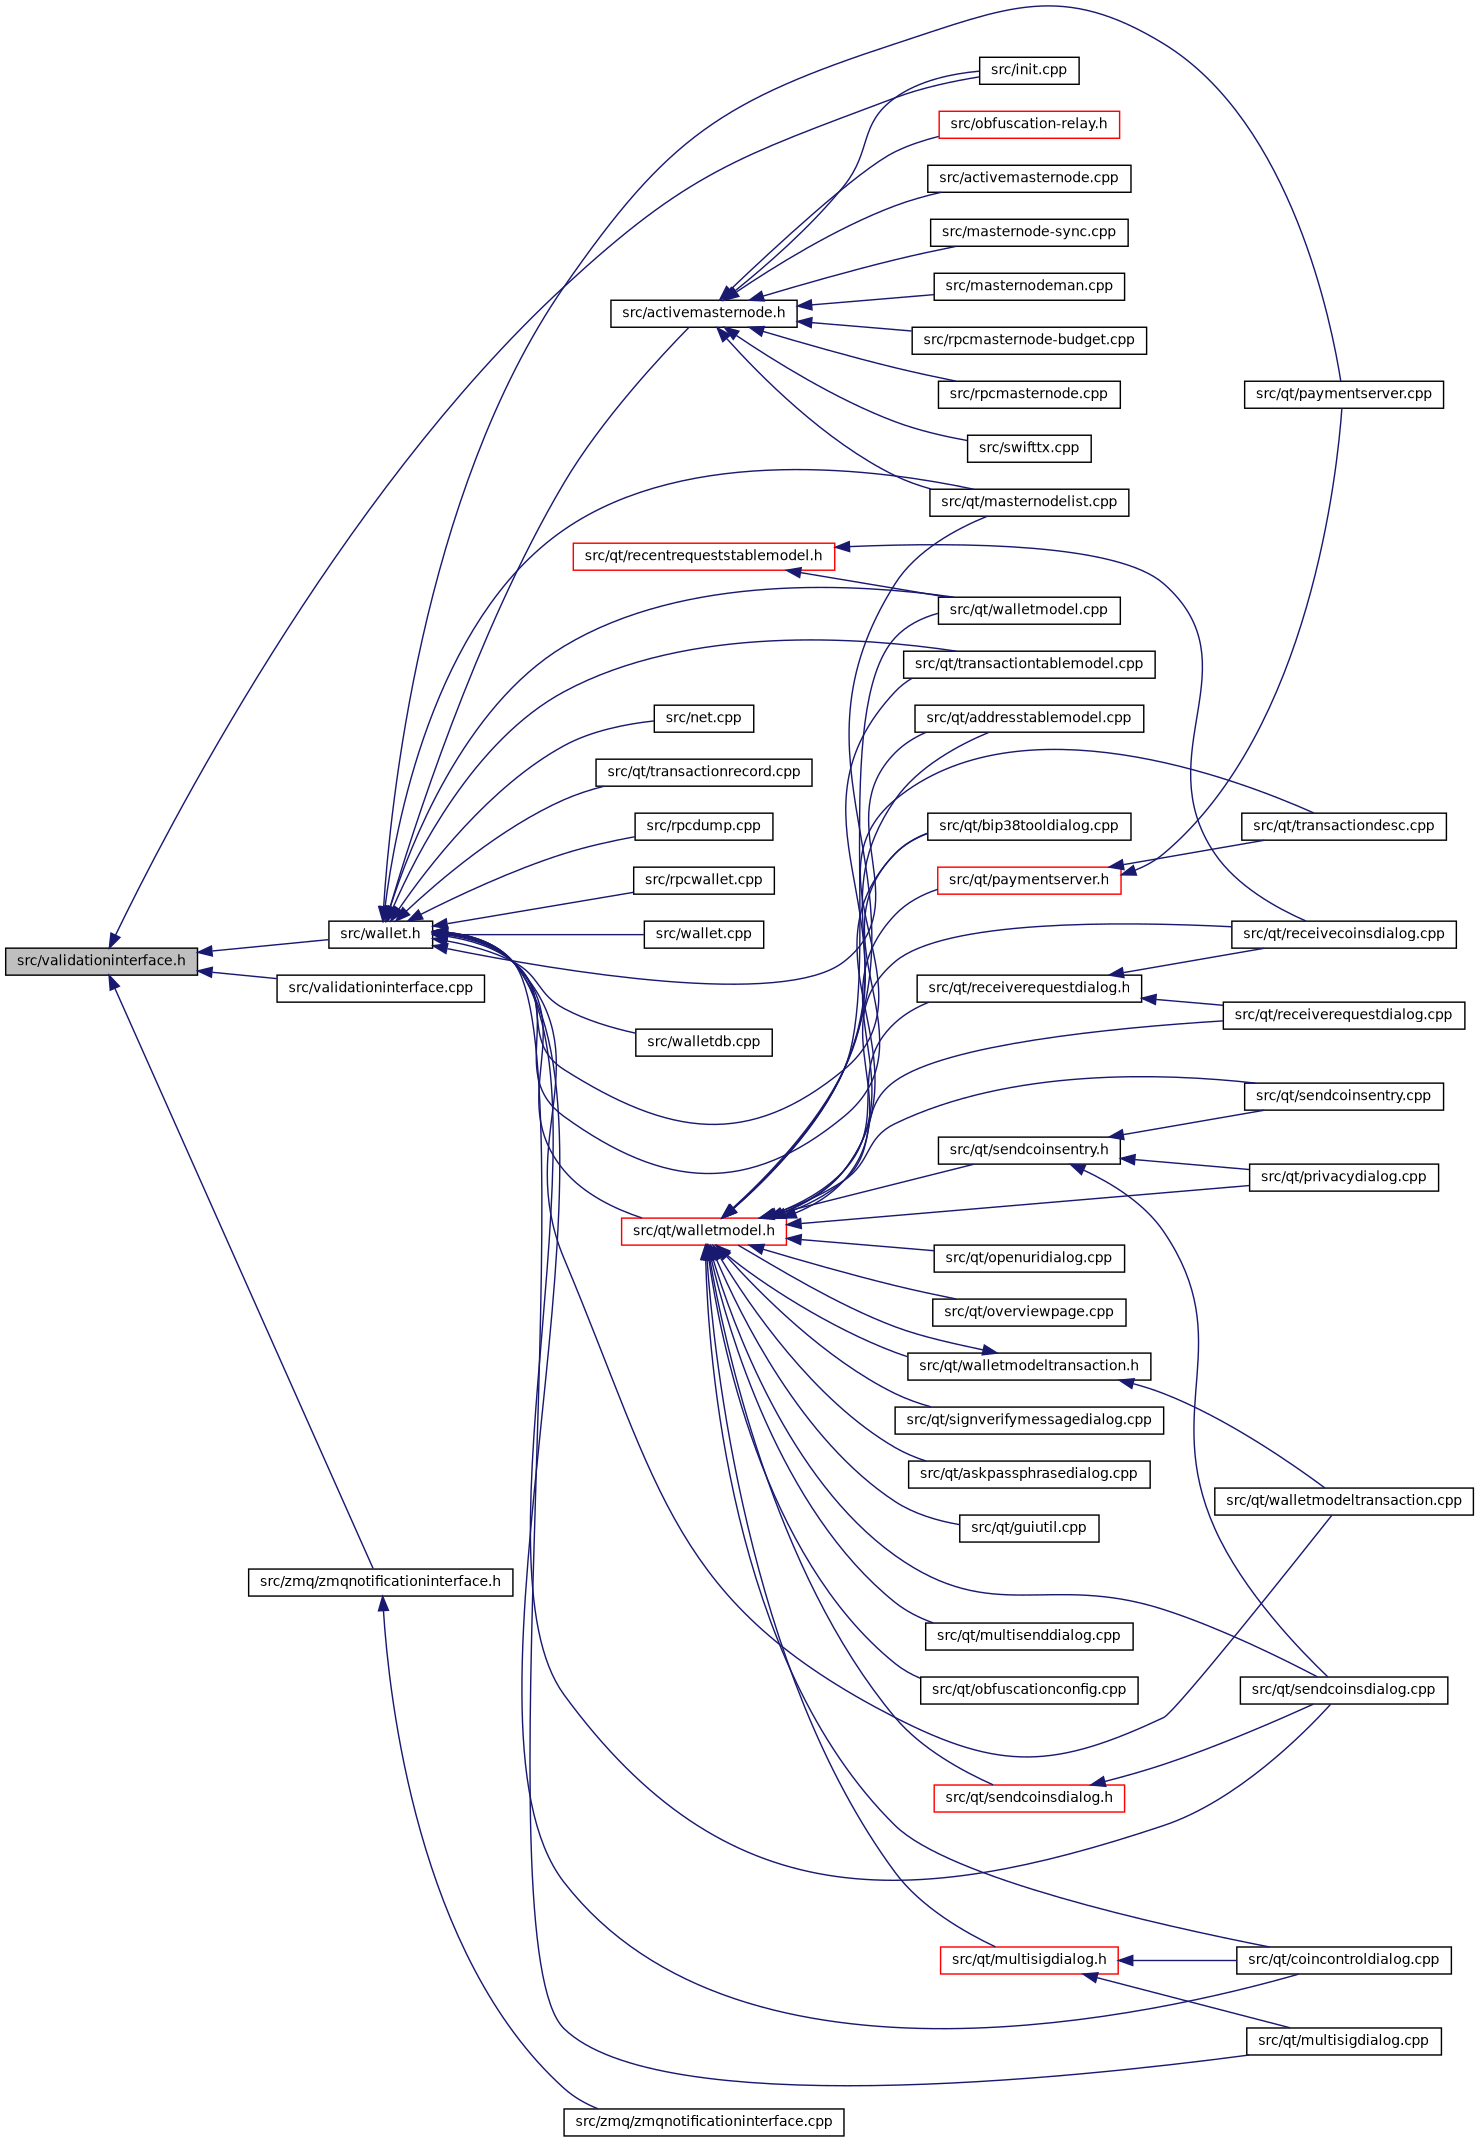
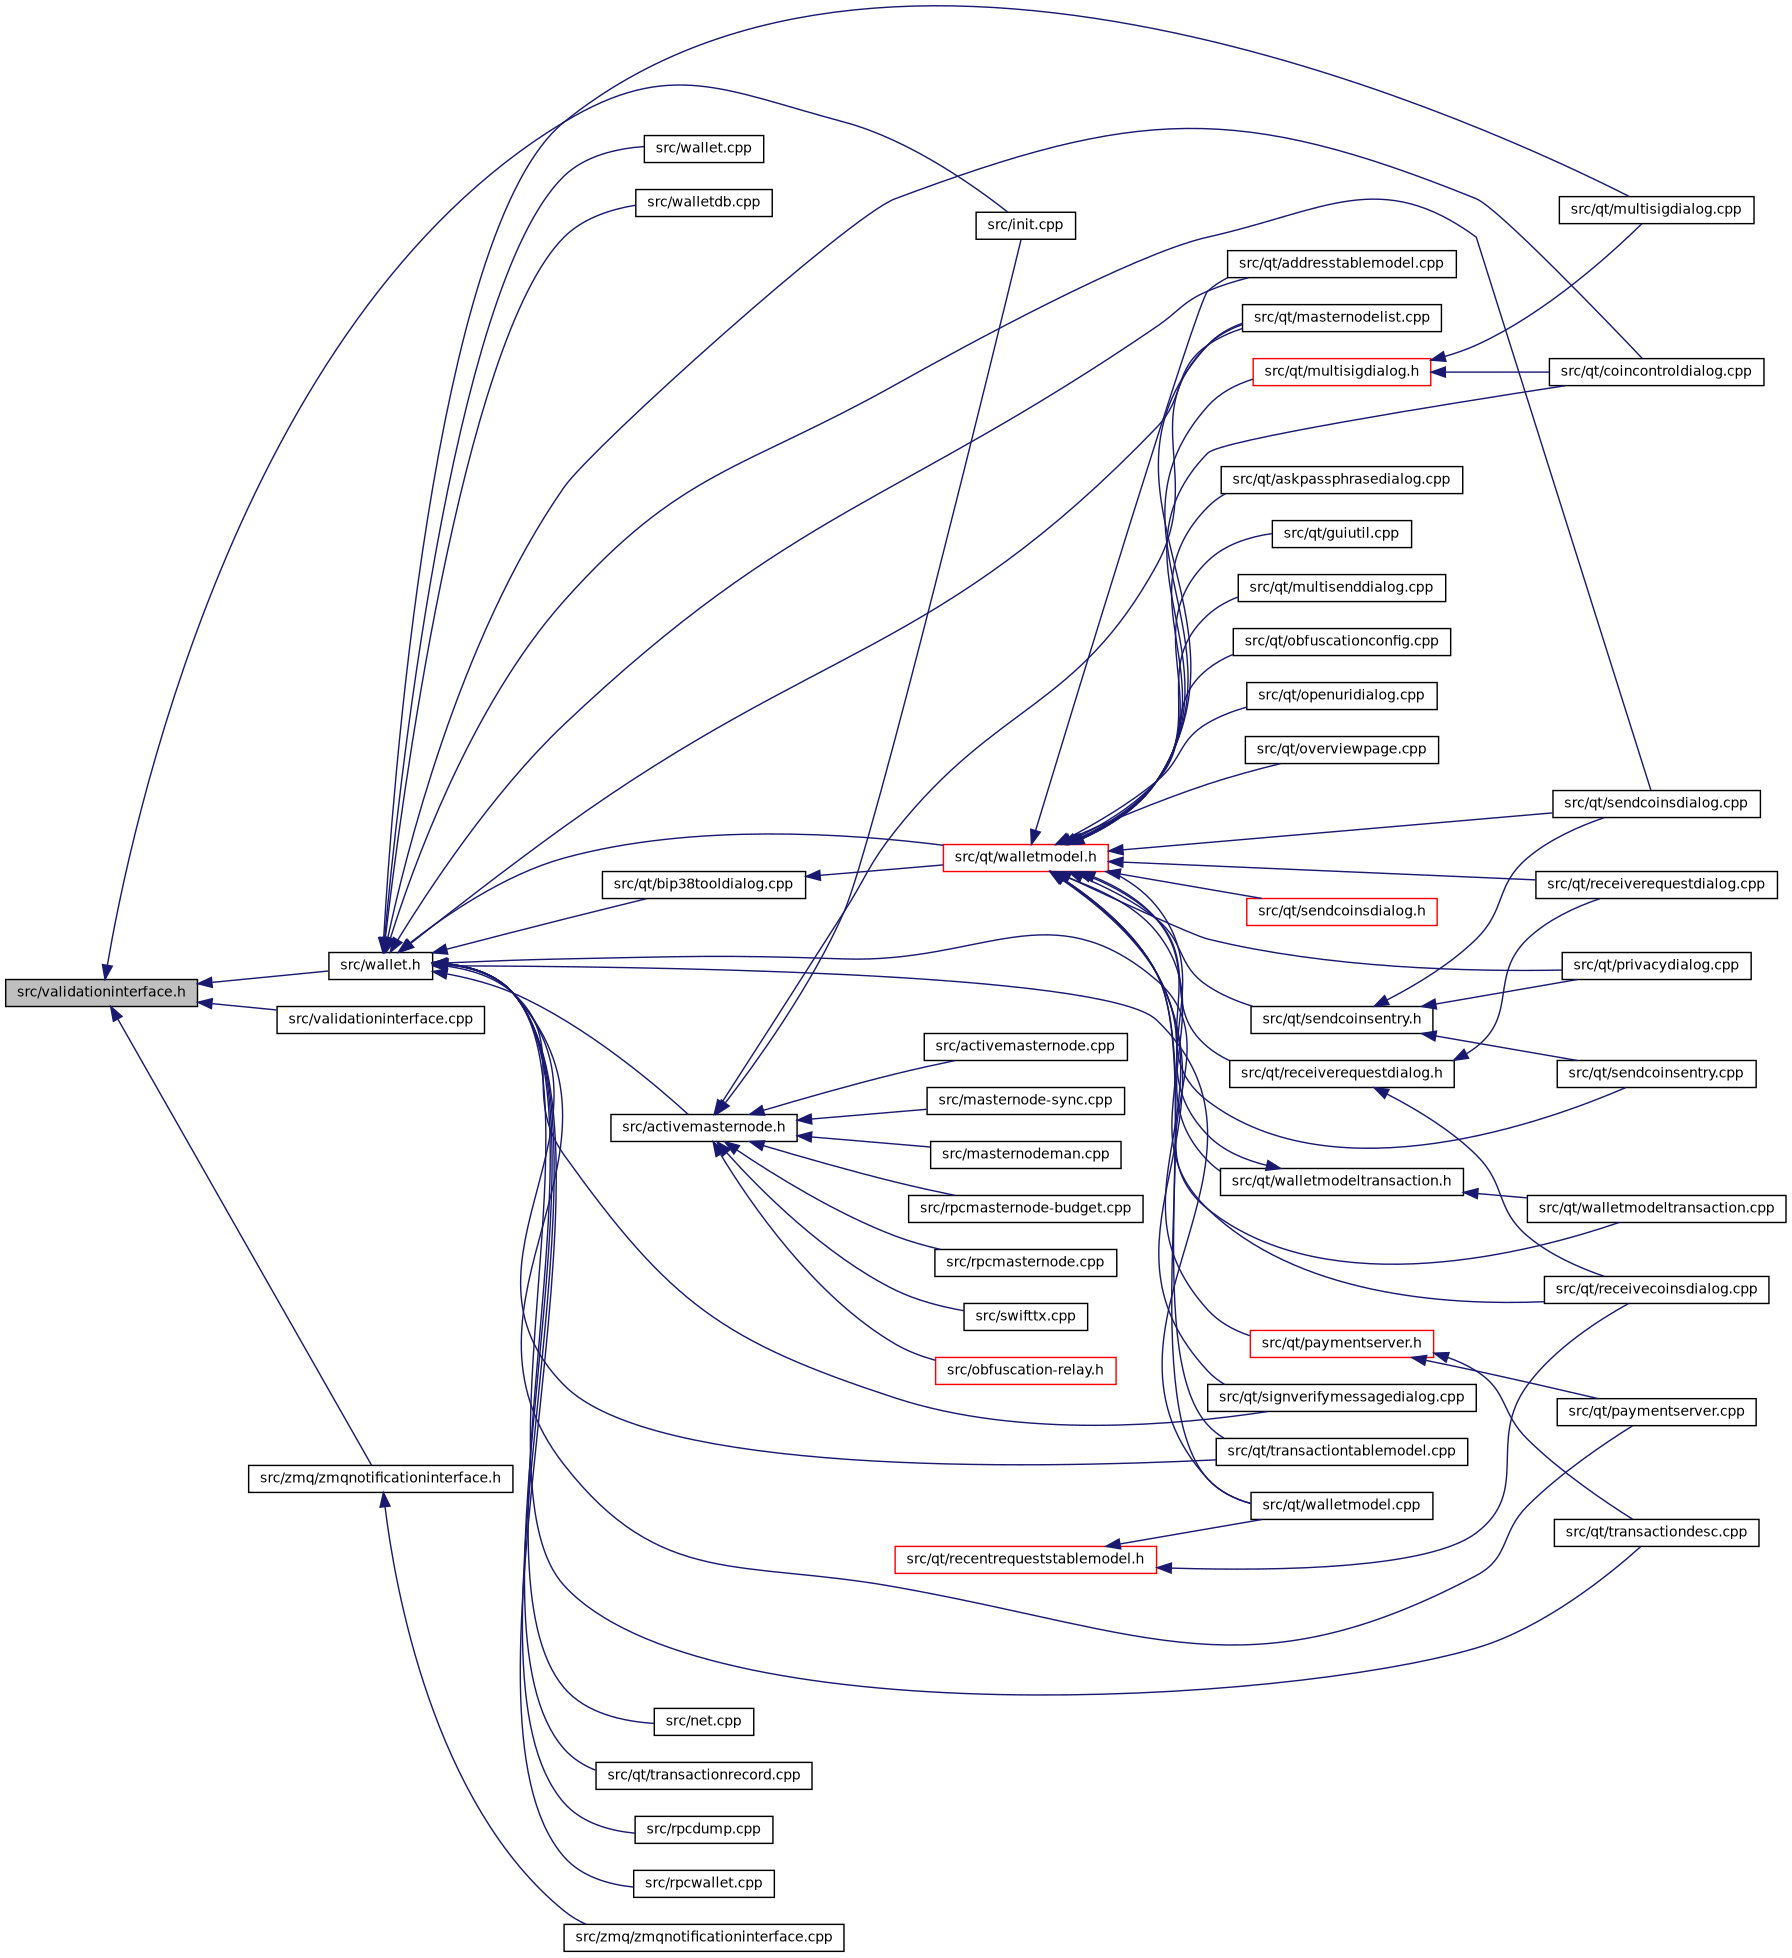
(869, 1029) -> (882, 870)
none -> (760, 1344)
(1211, 1747) -> none
